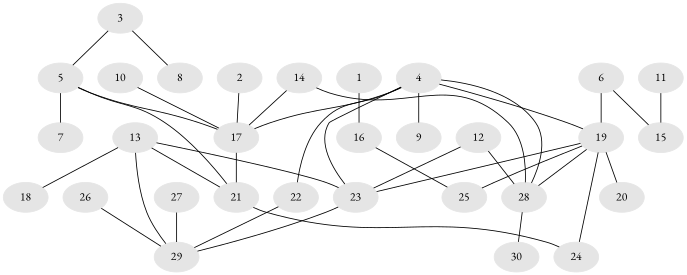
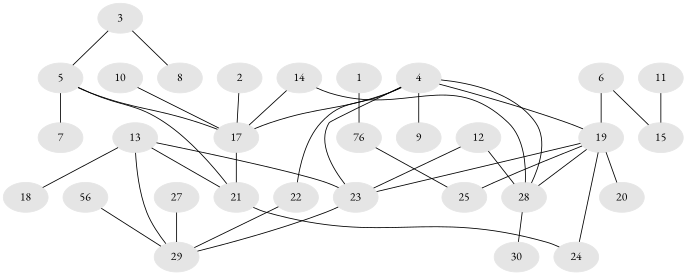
(359, 138) -> (359, 138)
(85, 197) -> (85, 197)
